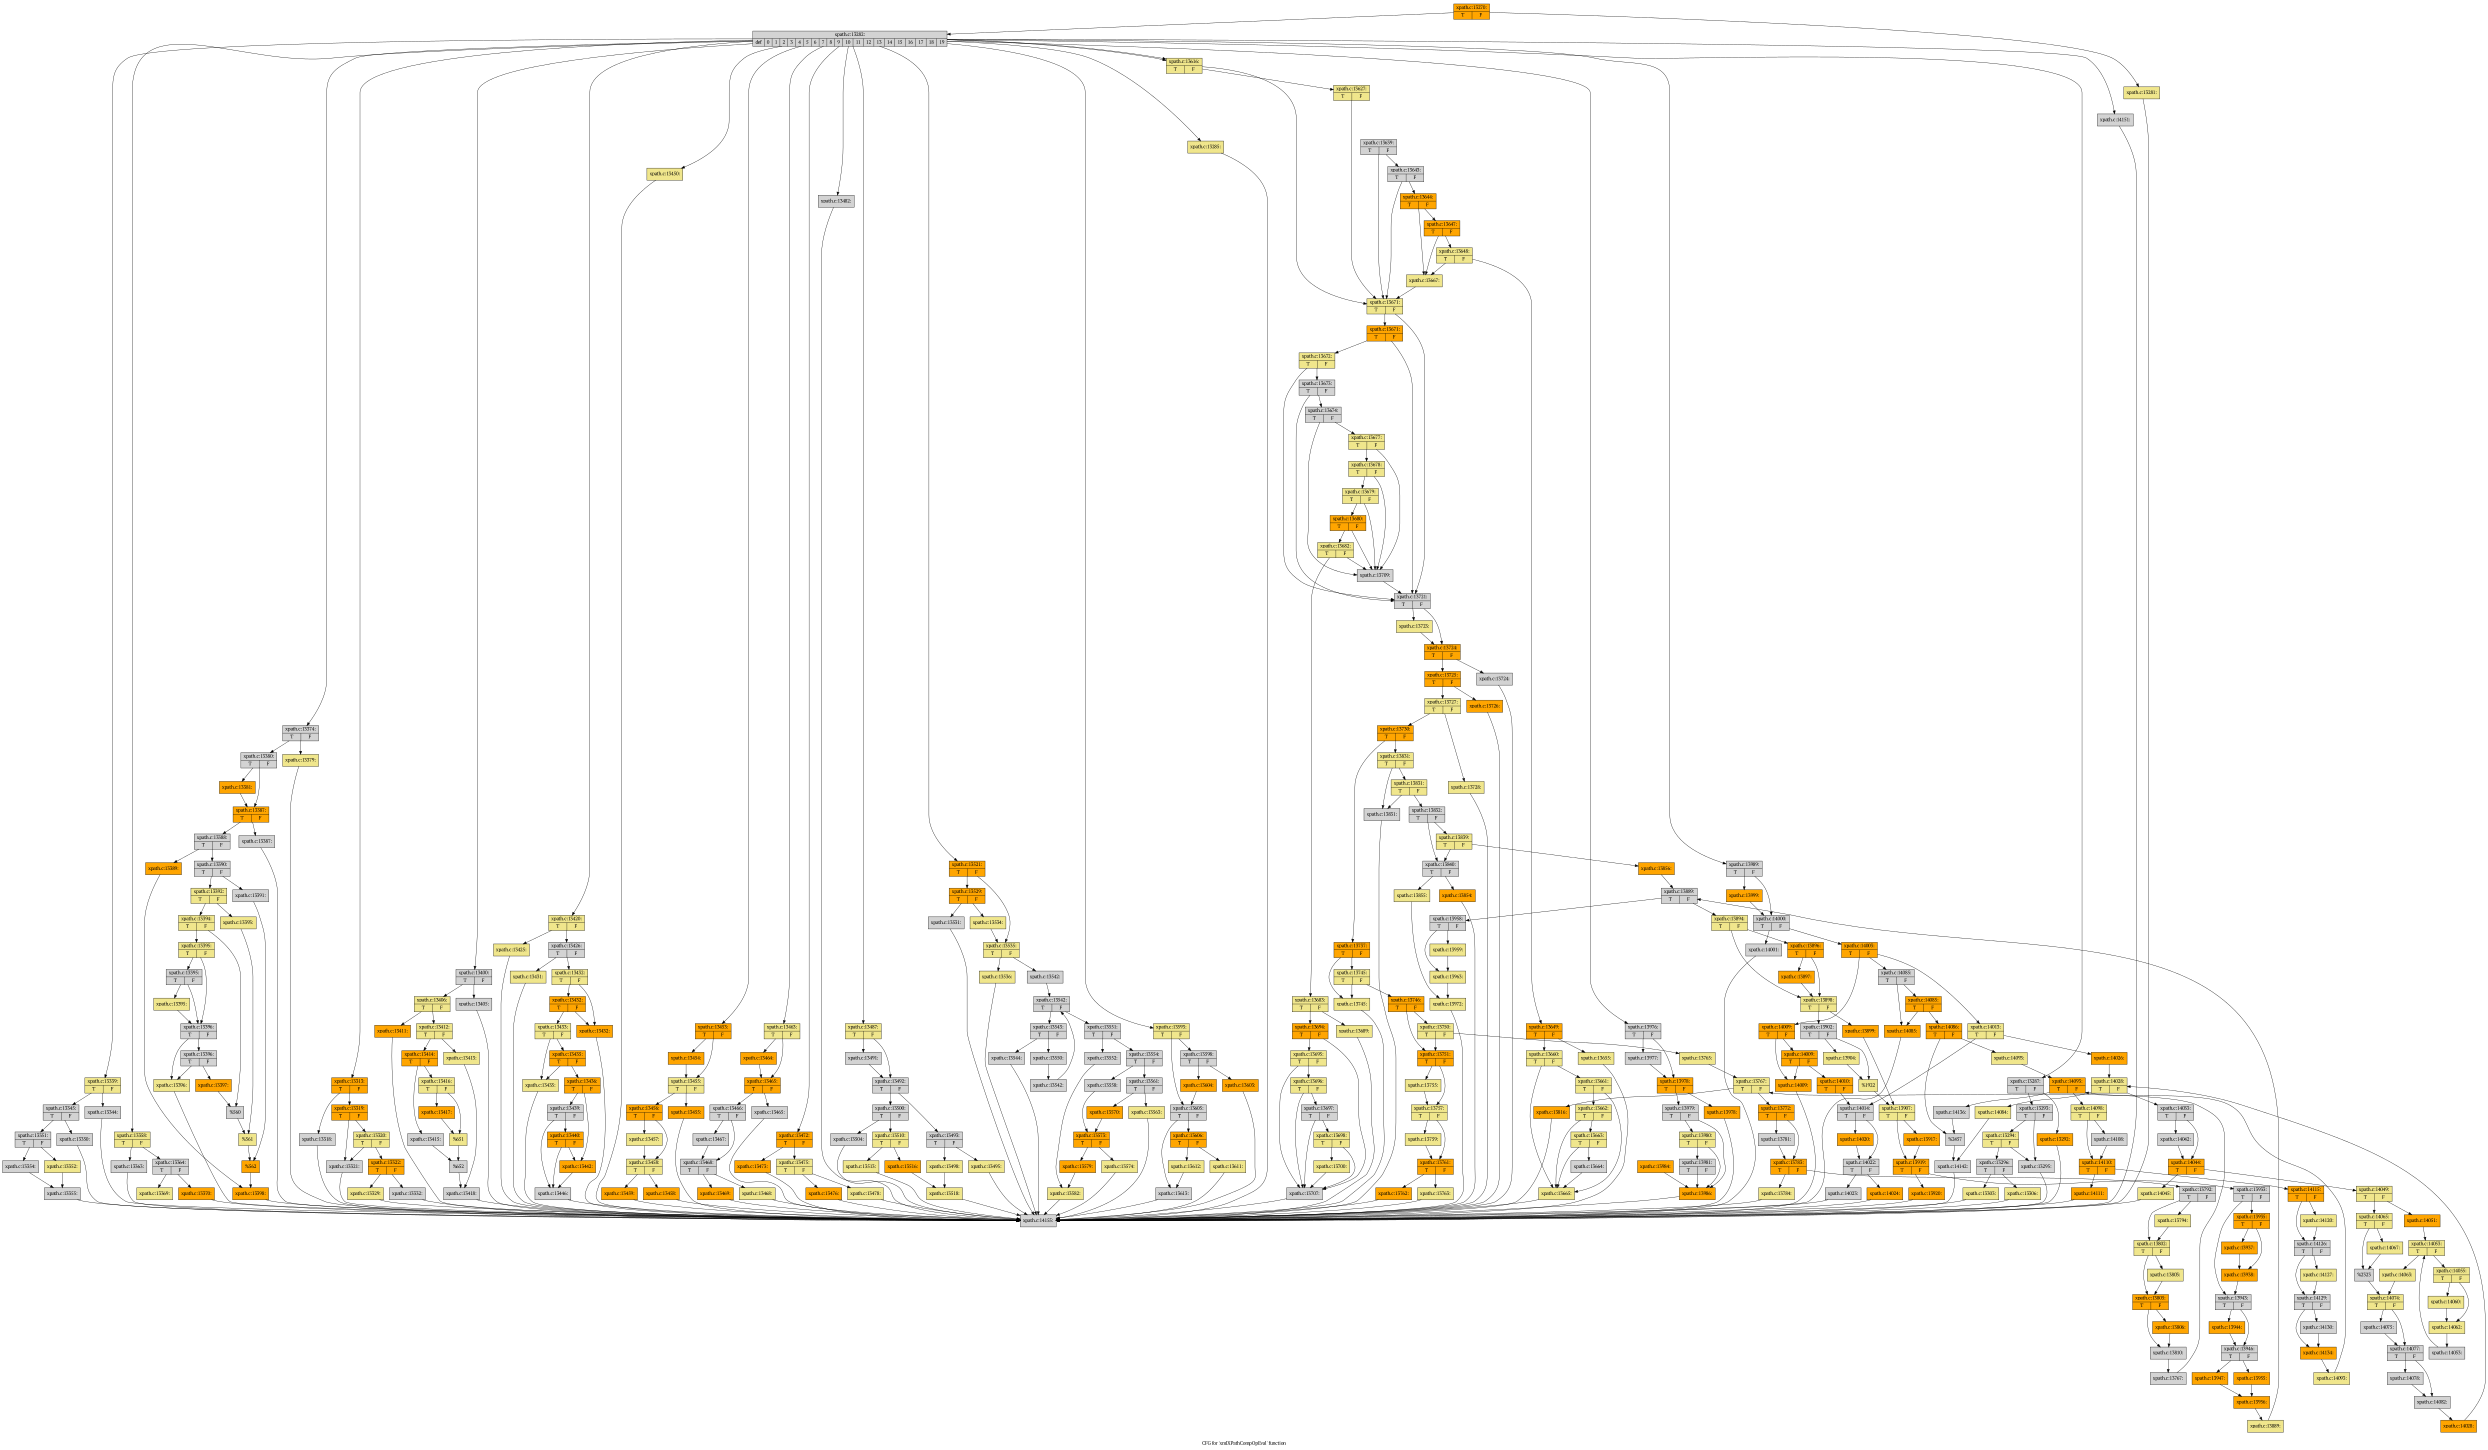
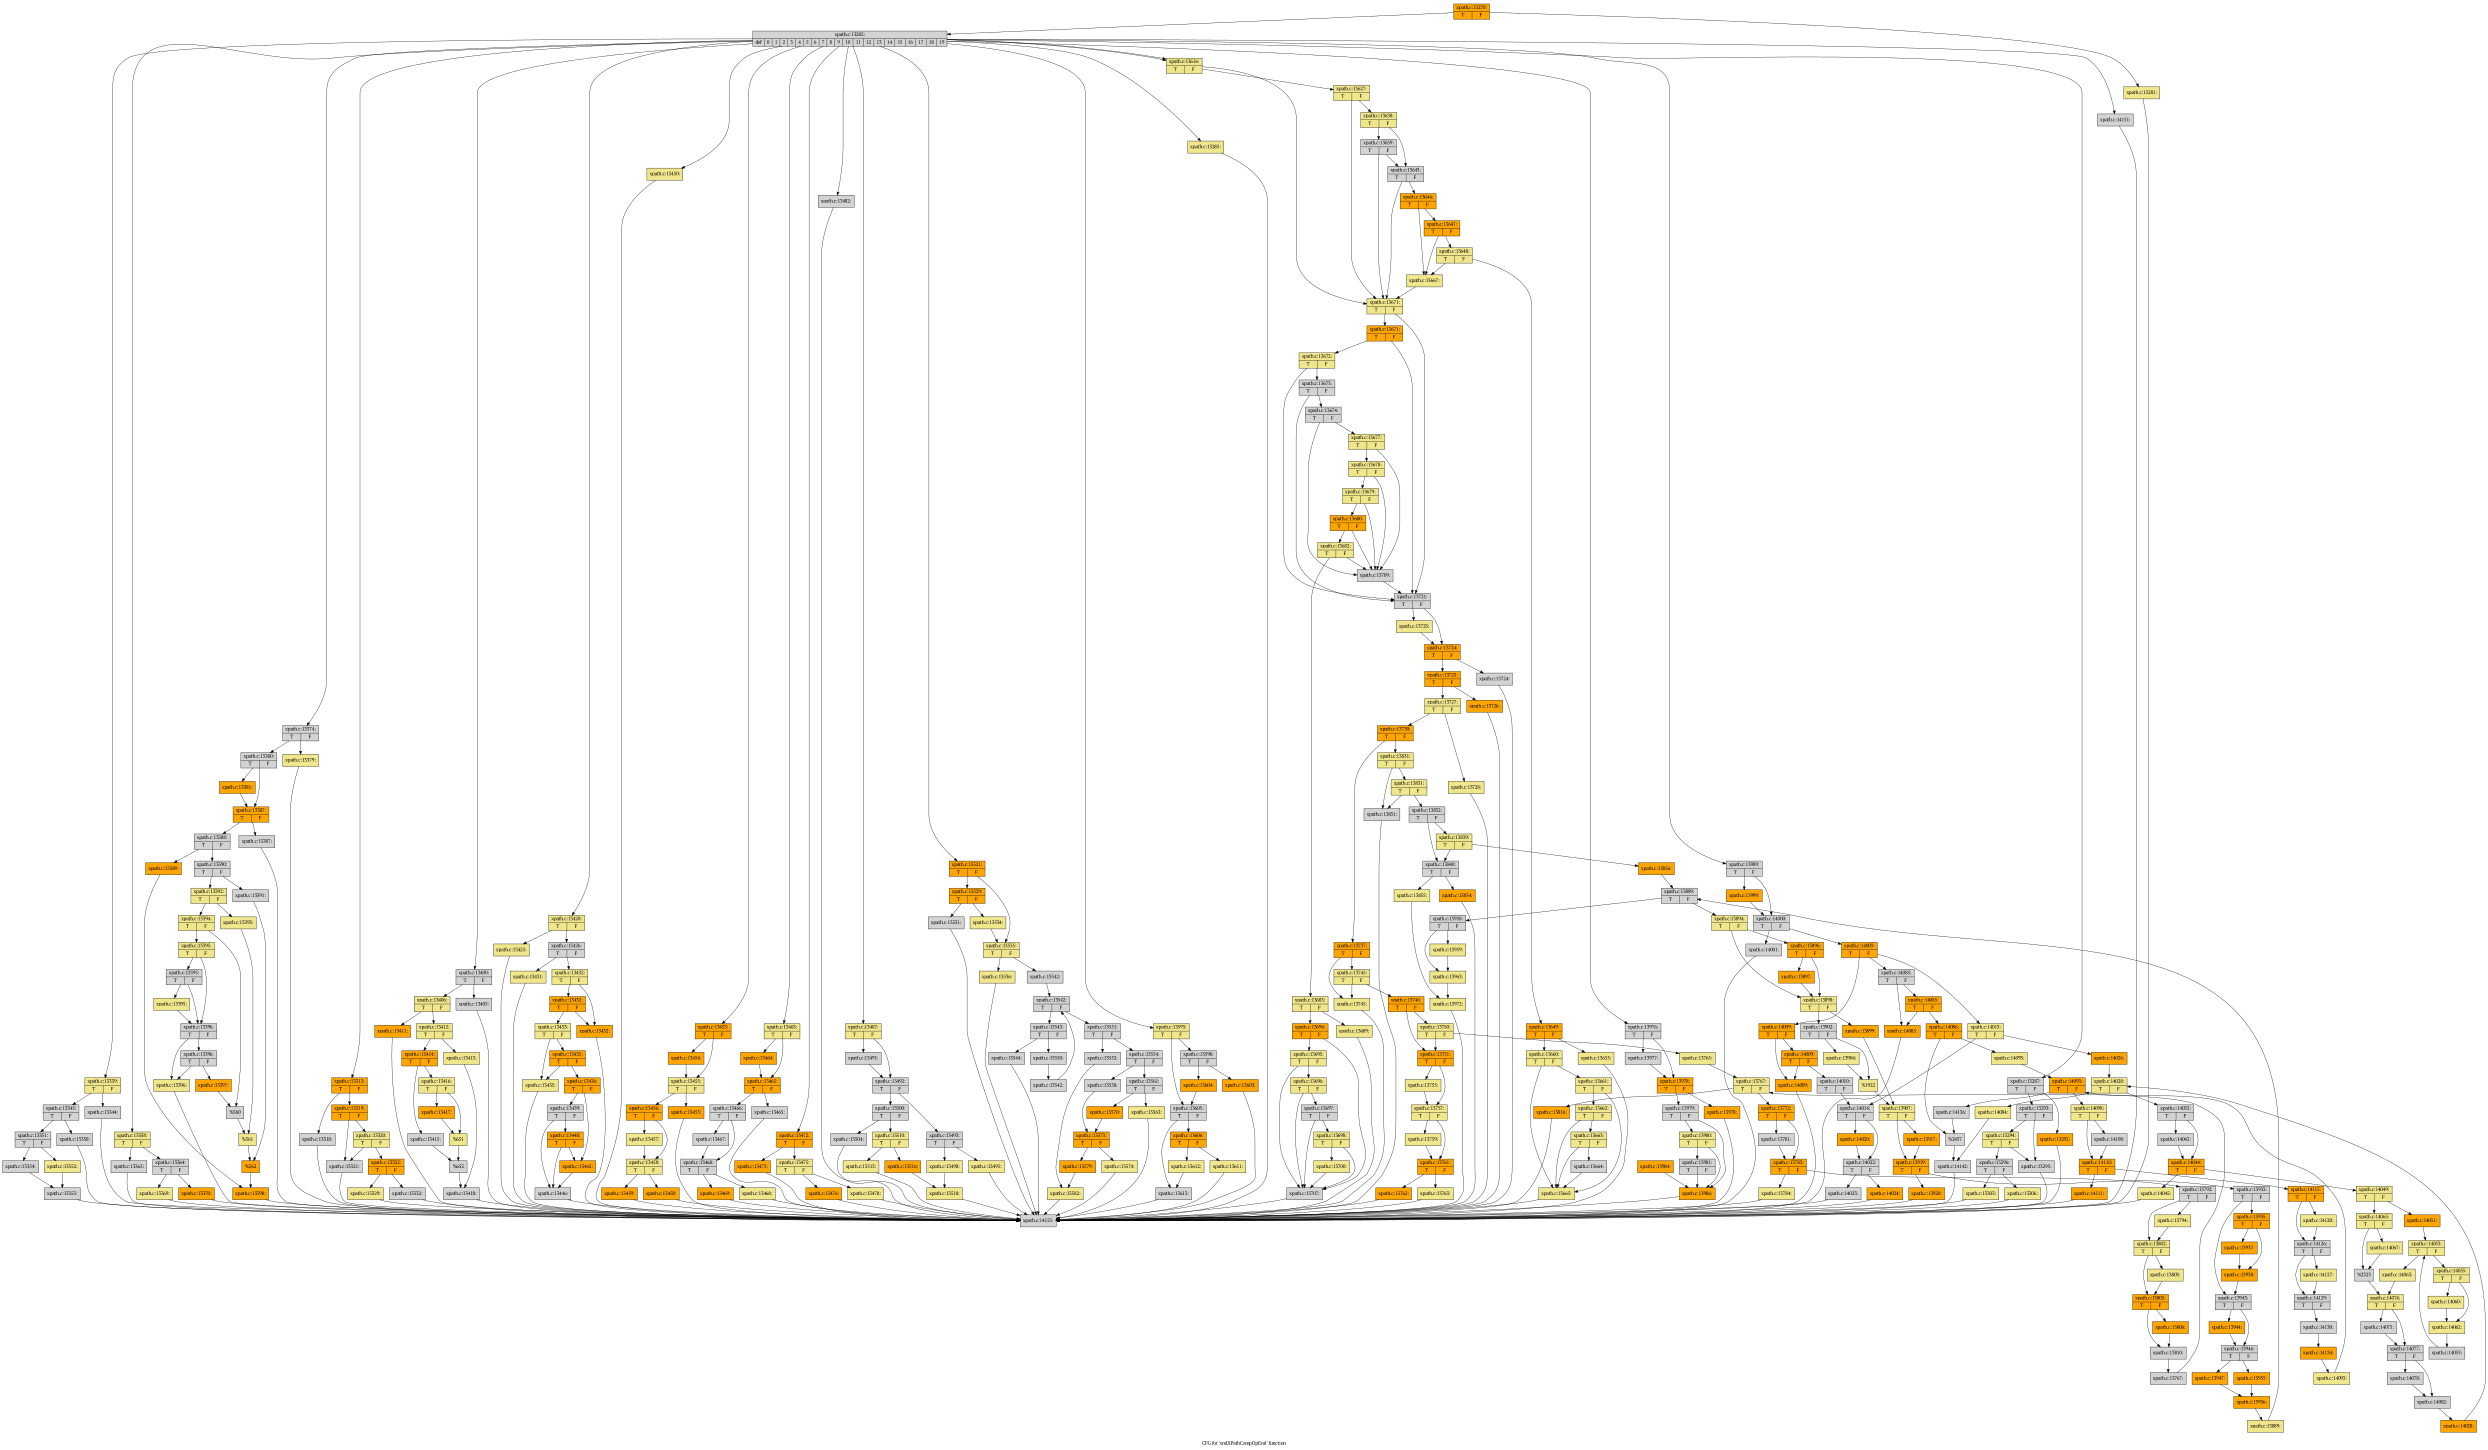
none -> (1379, 120)
(1835, 1085) -> (1835, 1085)
none -> (592, 1217)
(2296, 1328) -> none
